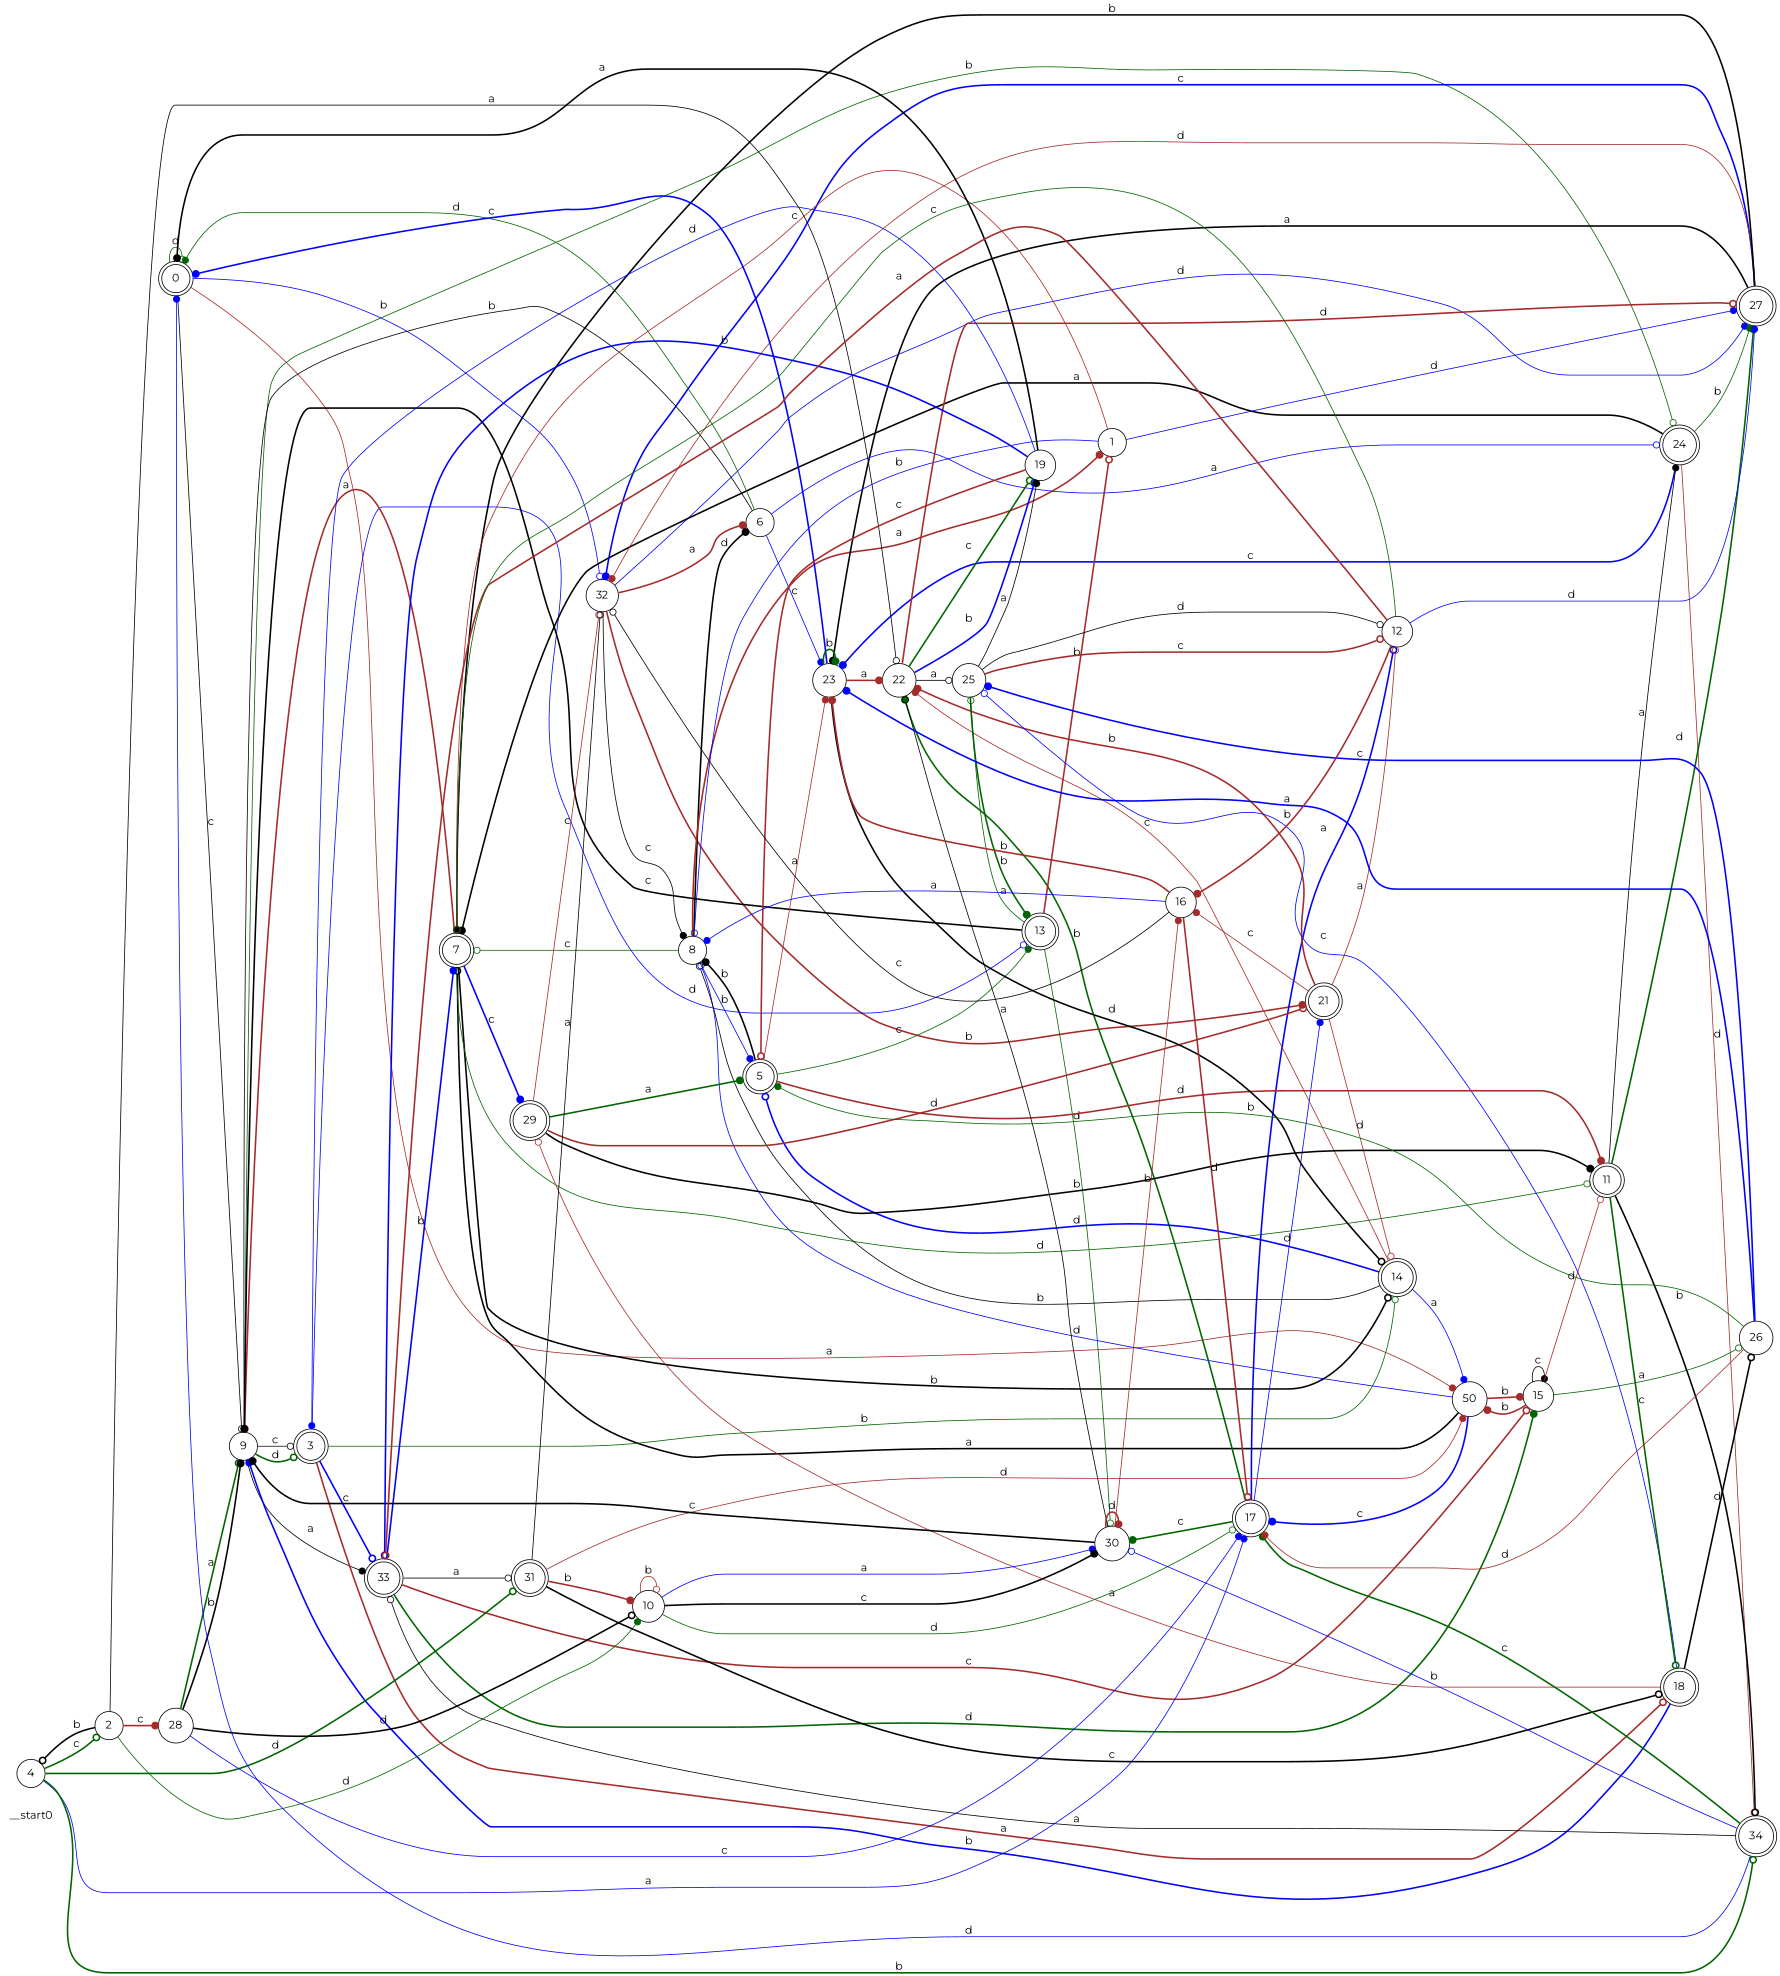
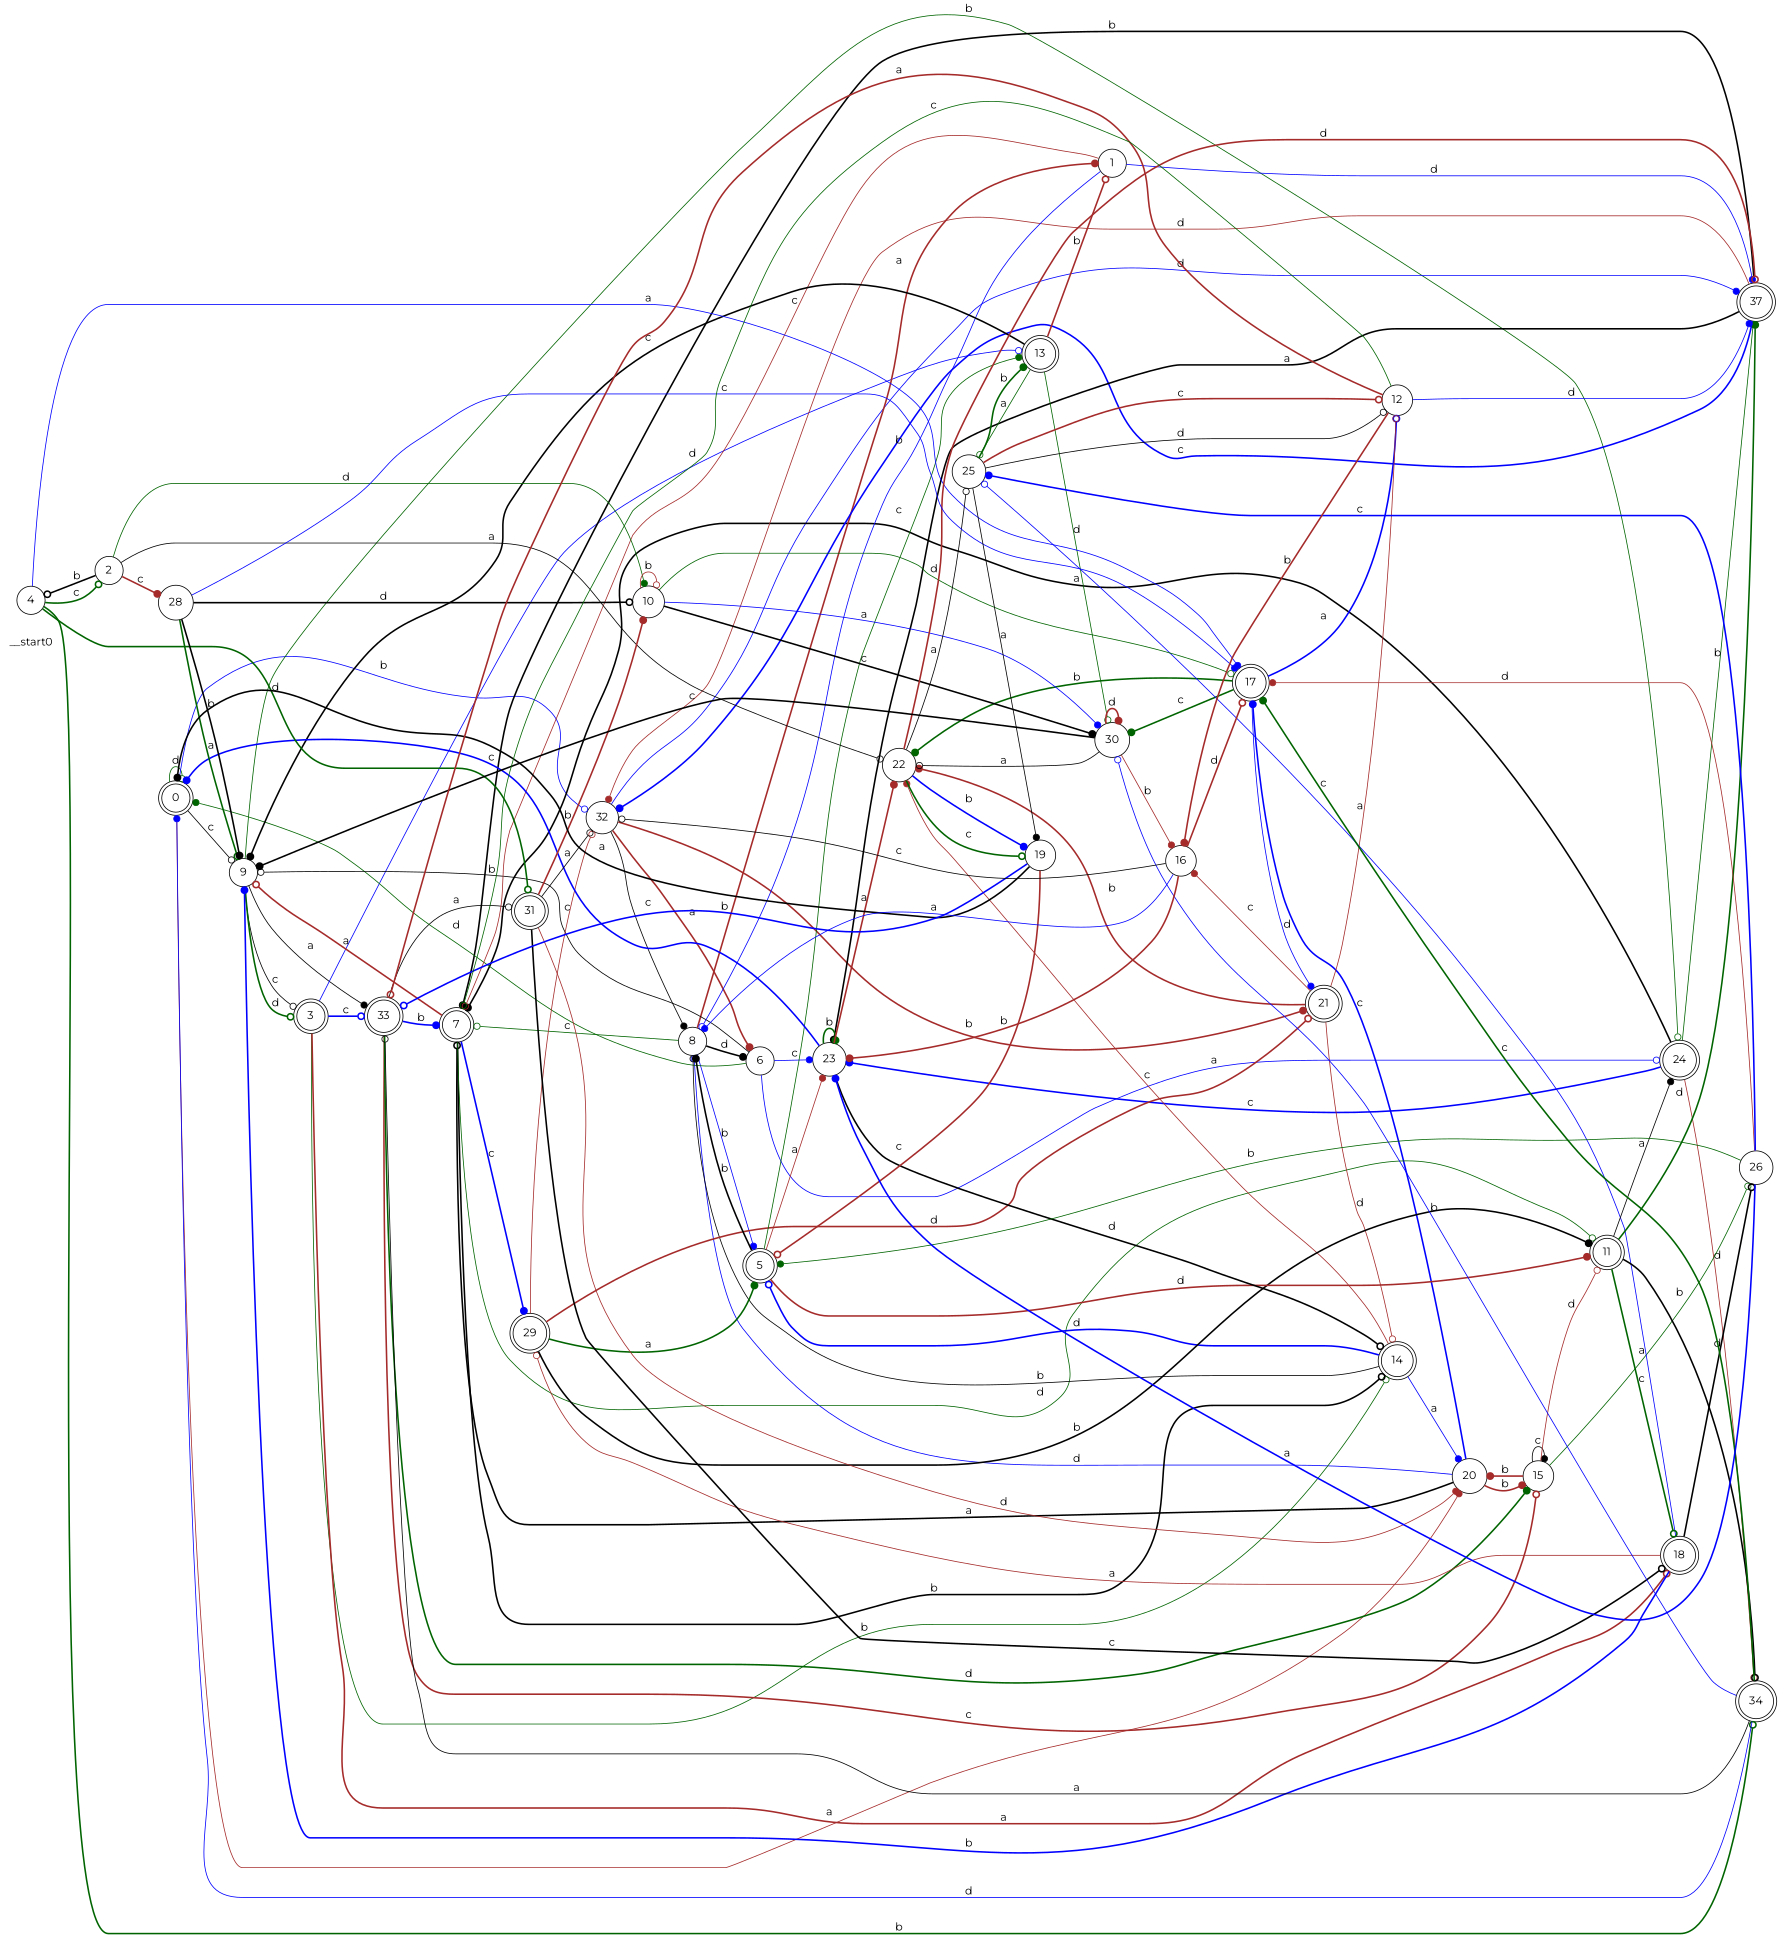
(1756, 306) -> (1756, 302)
(357, 460) -> none
(1470, 1399) -> (1470, 1476)
